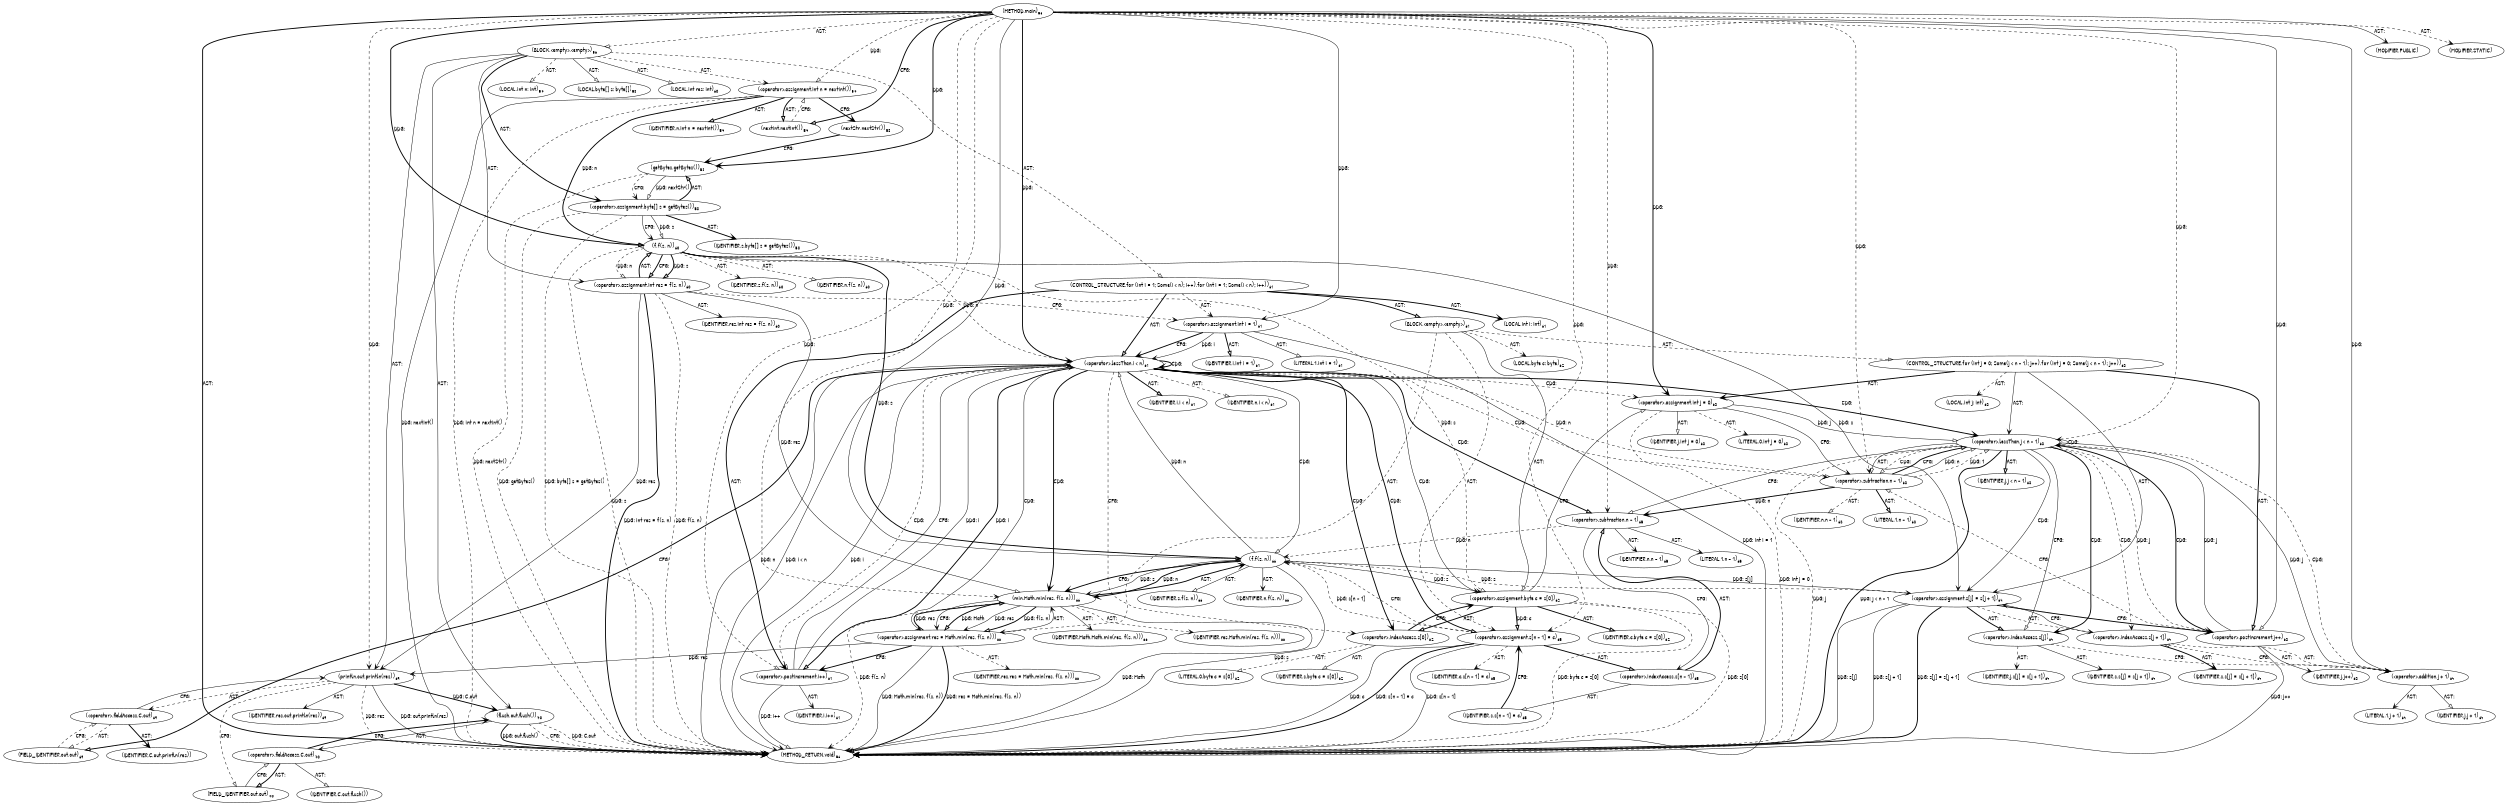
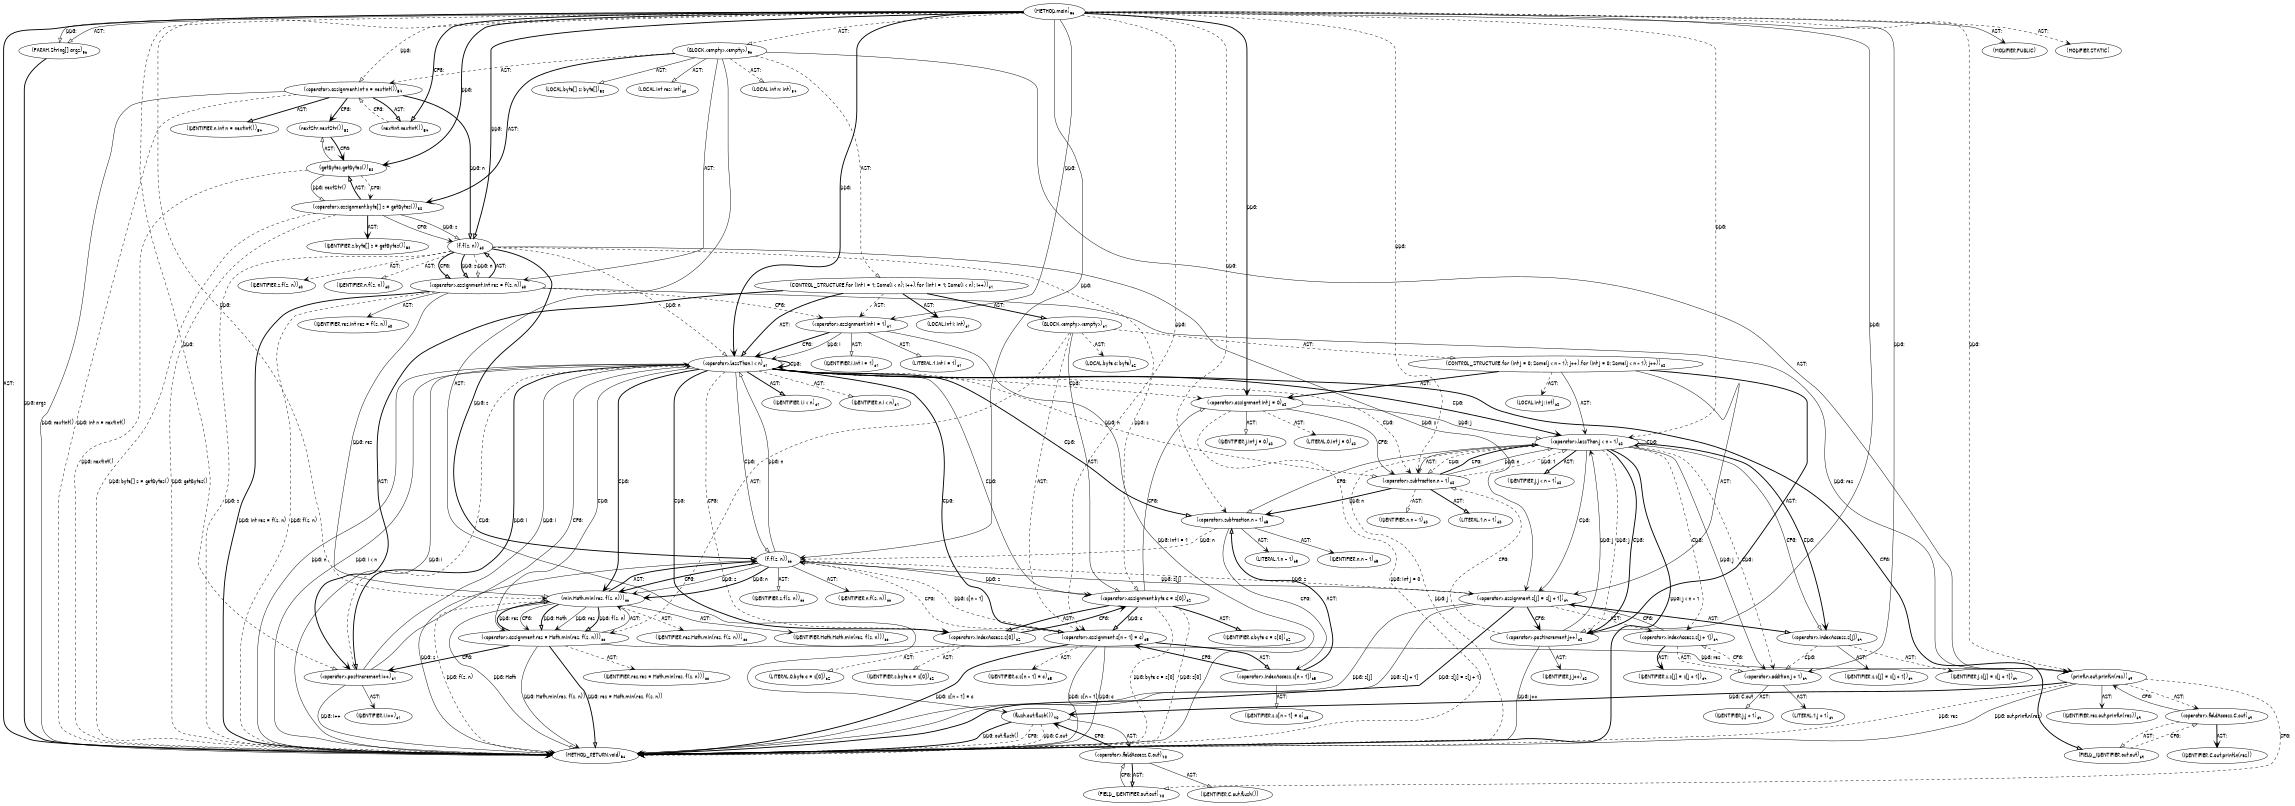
none -> (59, 51)
none -> (325, 153)
(1227, 342) -> (852, 342)
(490, 462) -> (98, 462)
(1350, 655) -> (940, 655)
(2180, 658) -> (1811, 658)
(1515, 681) -> (1194, 658)
